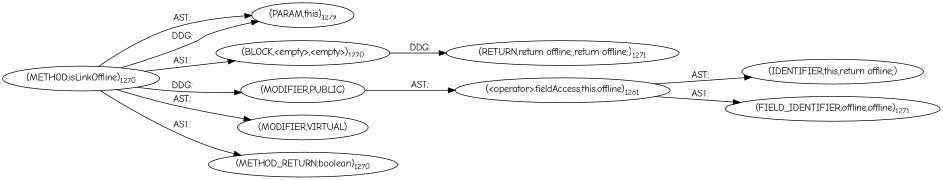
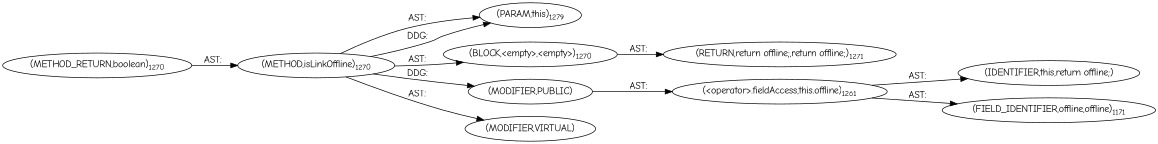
(422, 48) -> (640, 49)
(903, 108) -> (1119, 109)
(165, 127) -> (211, 65)
